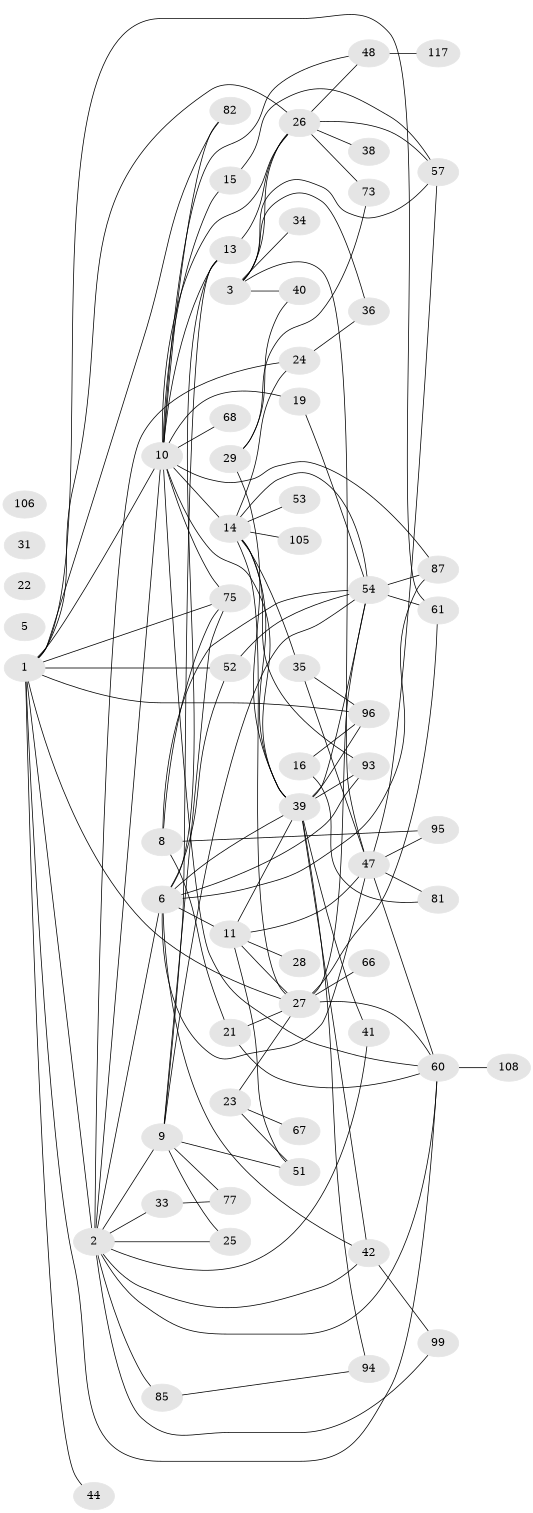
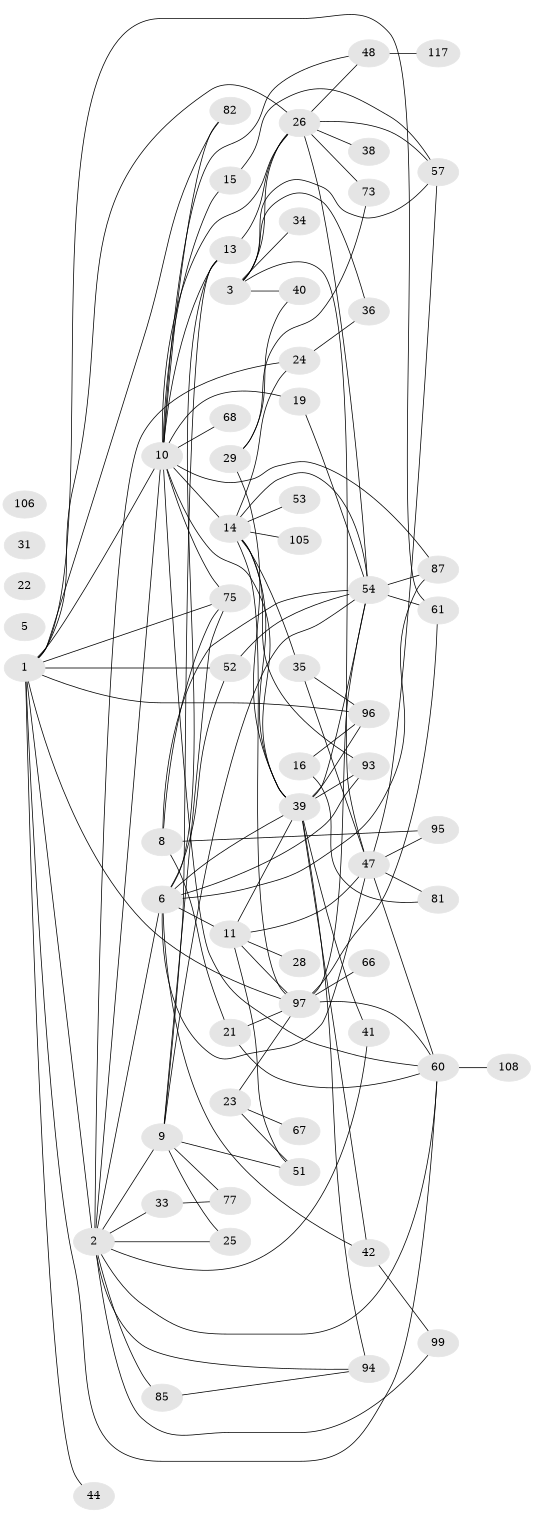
none -> (348, 377)
(300, 1004) -> (300, 1004)
(227, 1307) -> (193, 1360)
